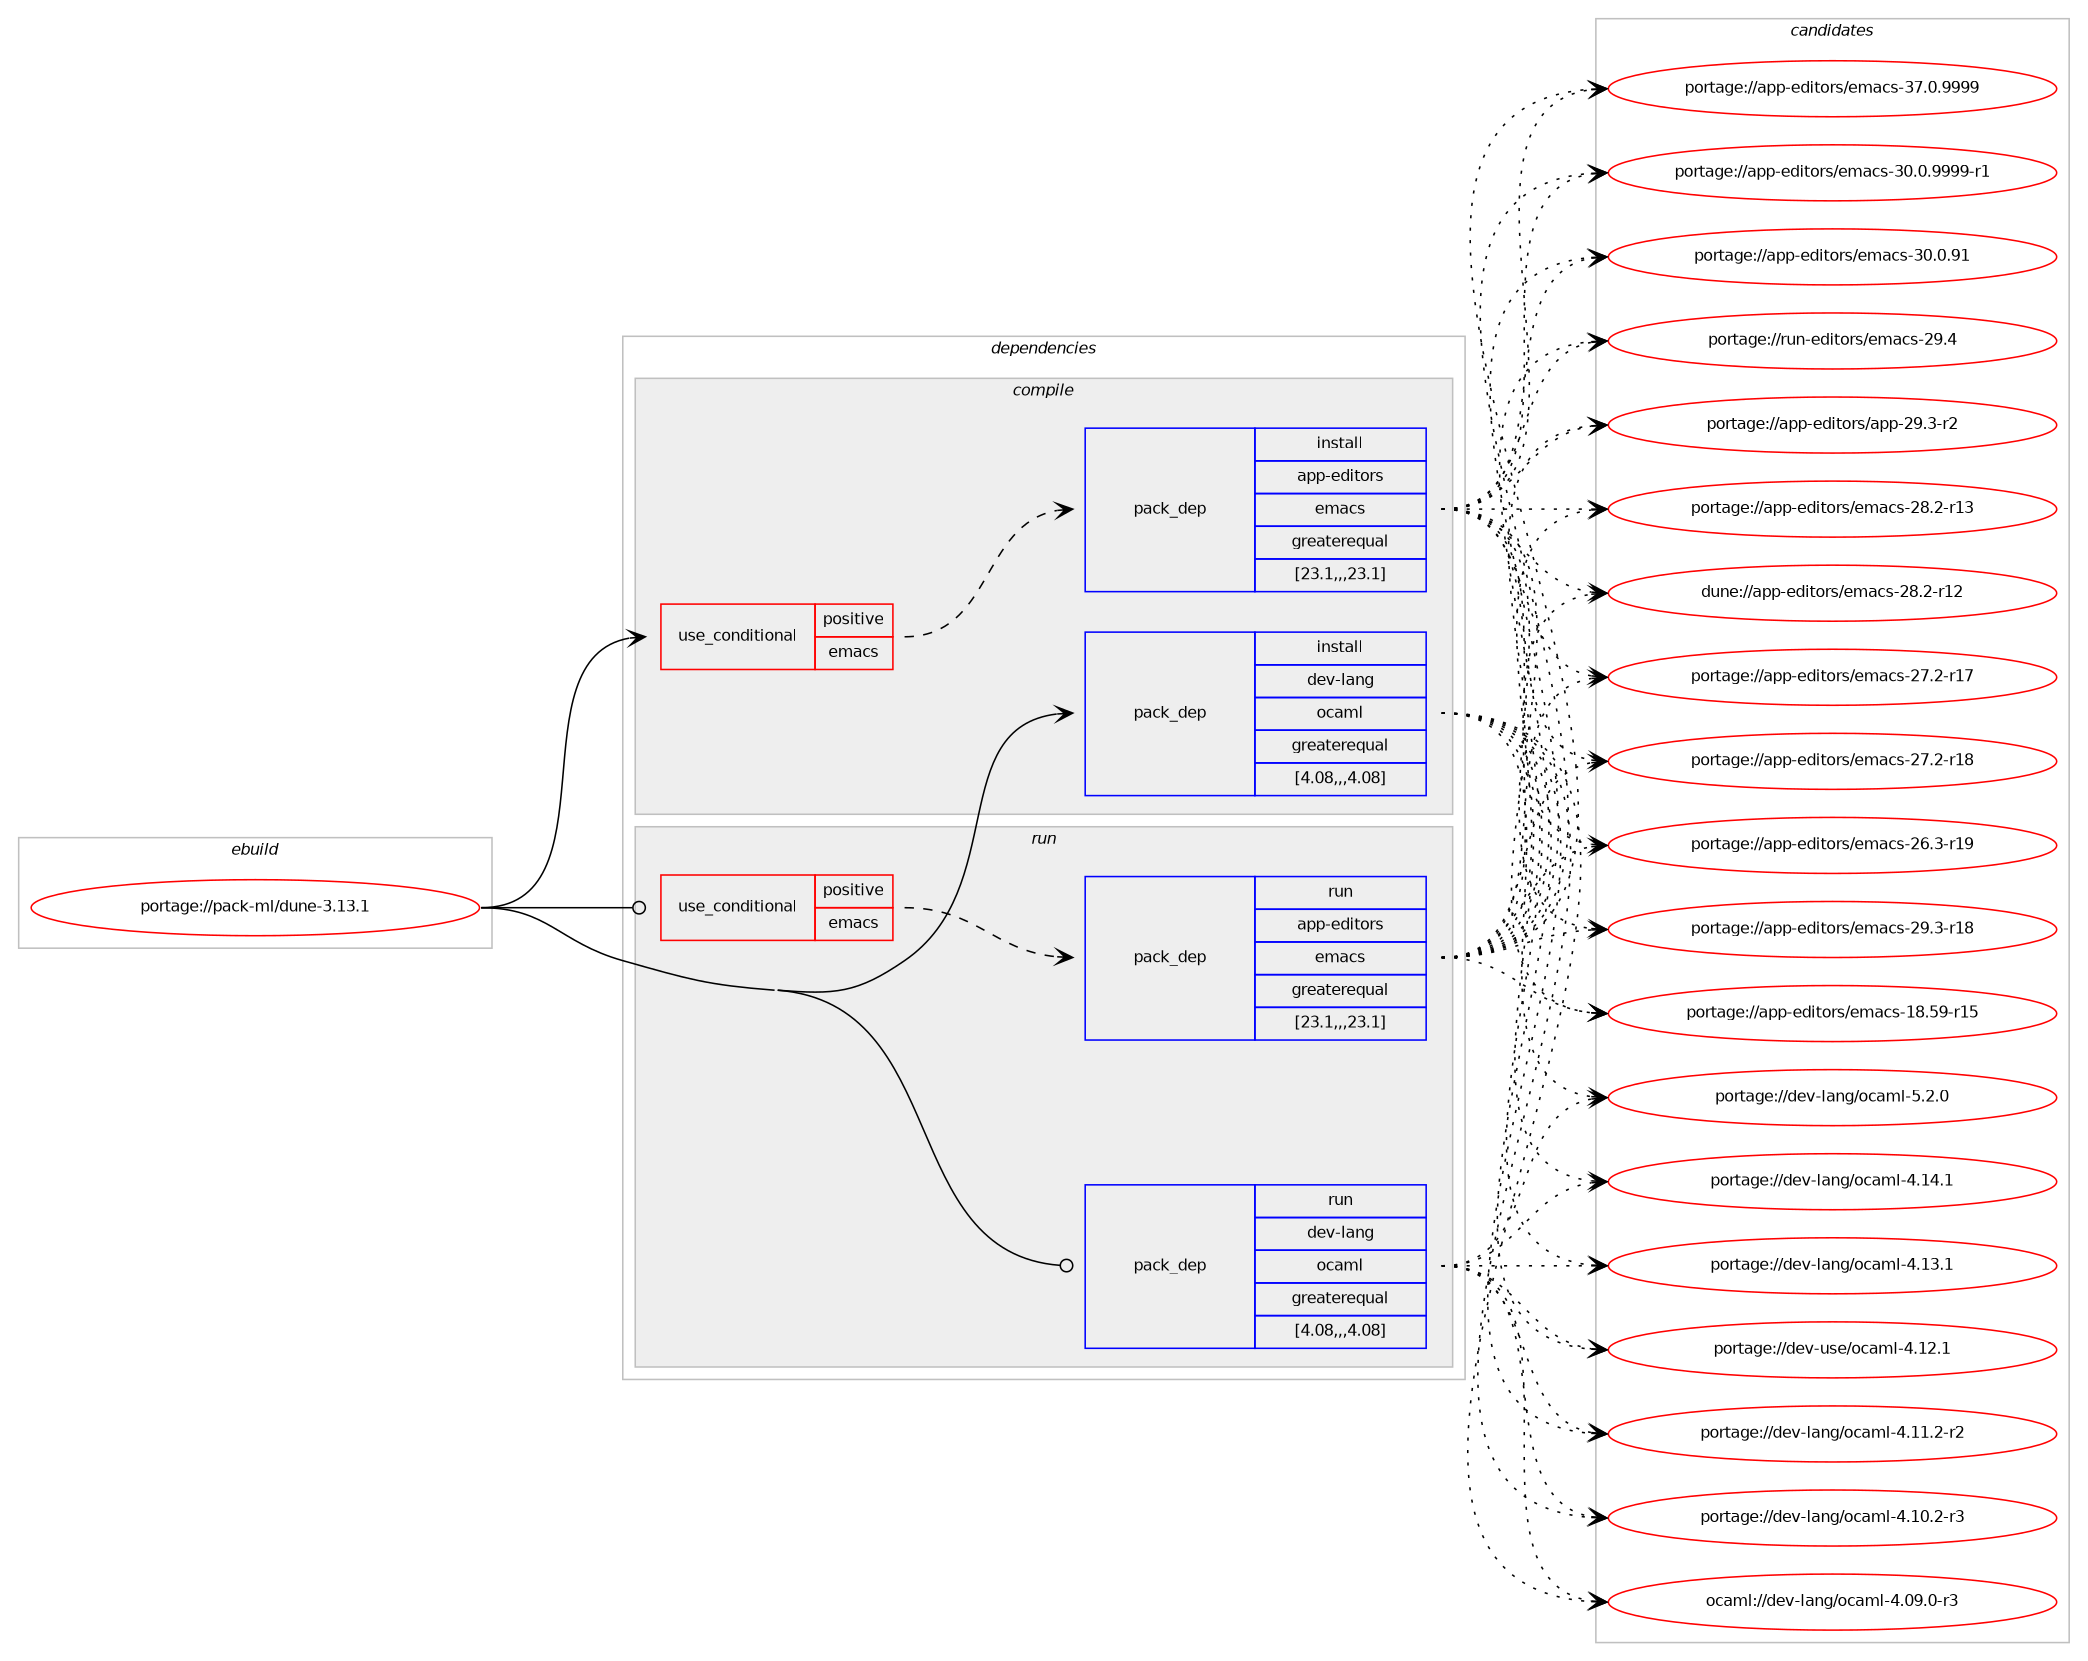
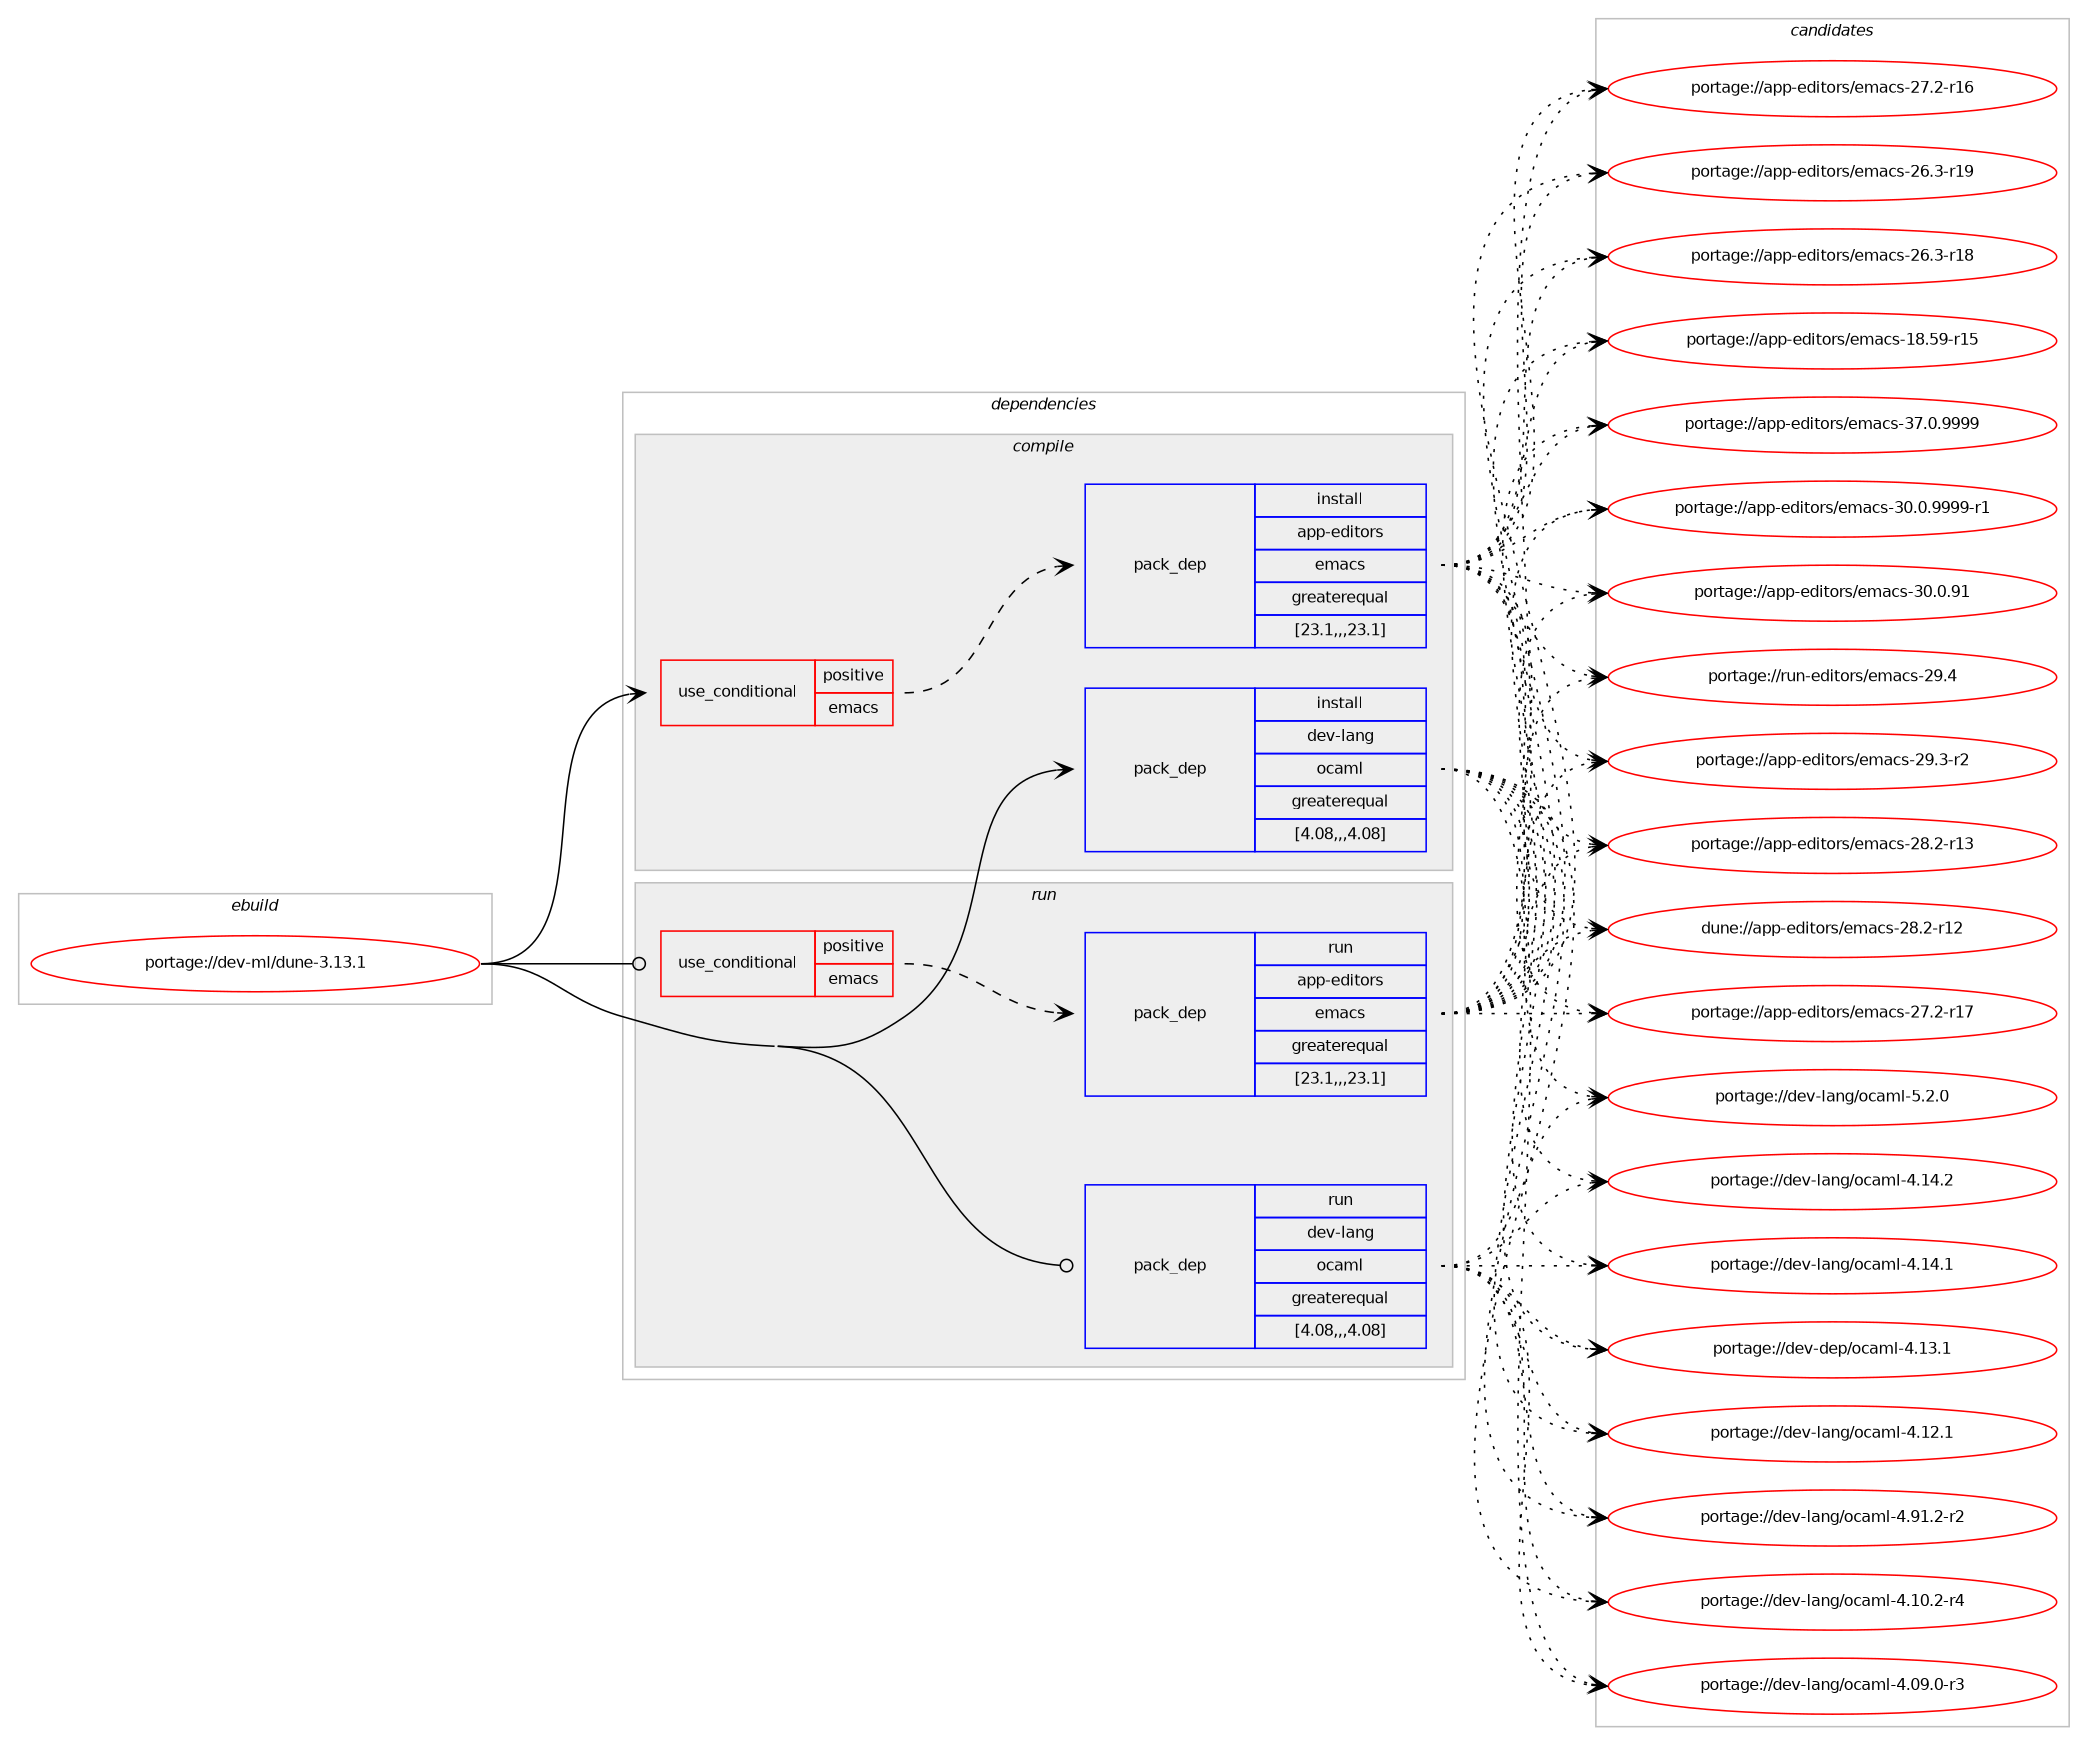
(1833, 425) -> (1833, 761)
(1833, 761) -> (1833, 89)
(255, 908) -> (255, 964)
(1833, 929) -> (1833, 257)
none -> (1833, 1182)
(1833, 1266) -> (1833, 1350)
(1833, 1350) -> (1833, 1434)
(1833, 1434) -> (1833, 1518)
(1833, 1518) -> (1833, 1602)
(1833, 1602) -> (1833, 1686)
